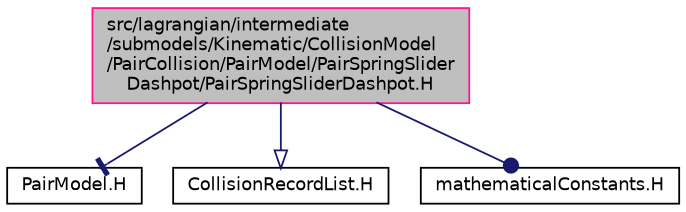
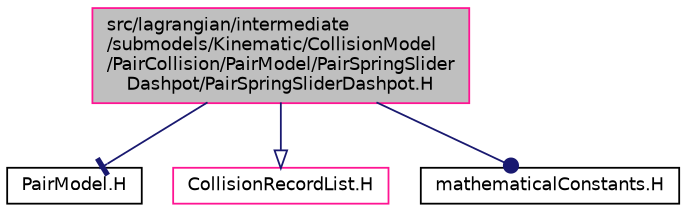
(281, 186) -> (281, 186)
